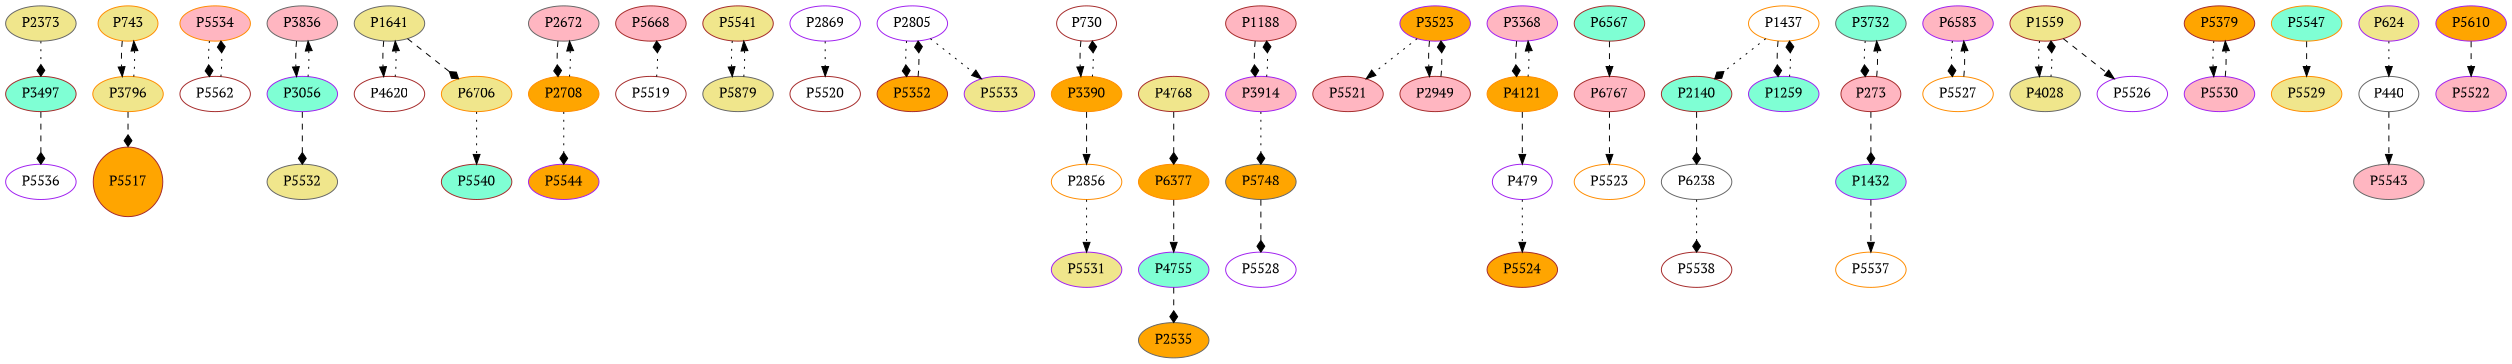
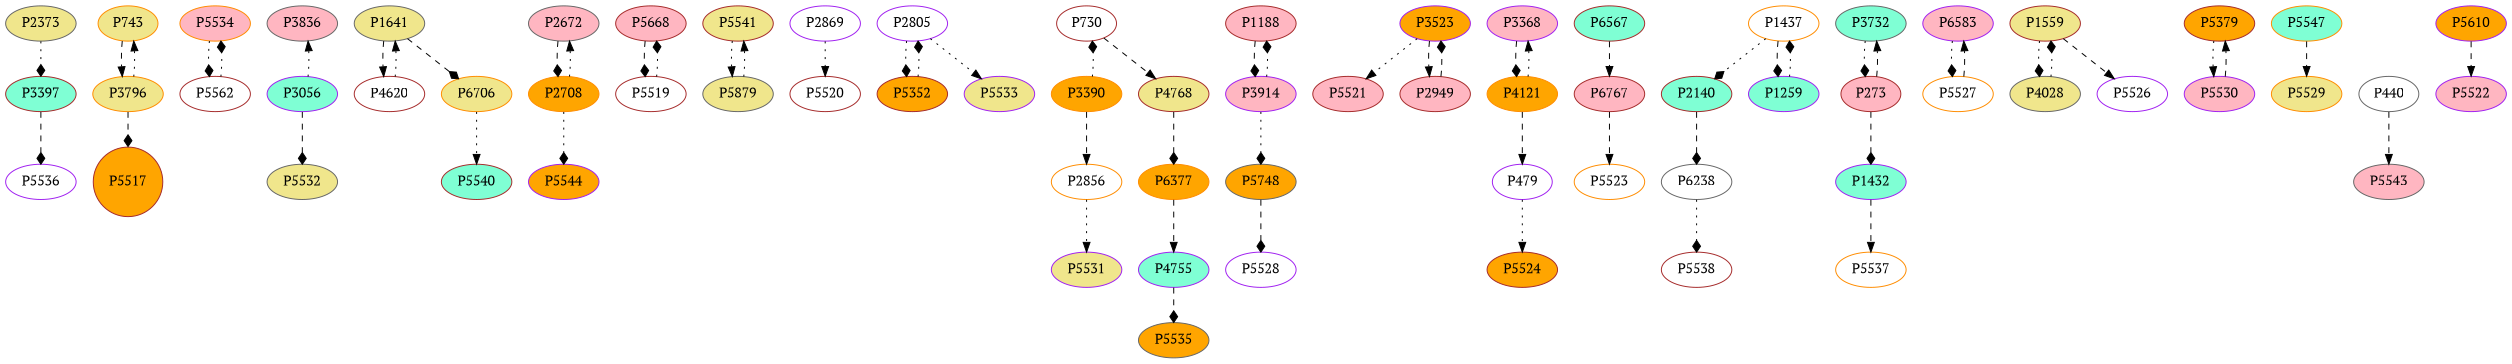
(2389, 24) -> none
none -> (644, 53)
(296, 54) -> none
(1080, 54) -> (1126, 55)
(2039, 54) -> (2039, 54)
(919, 65) -> (919, 65)
(41, 94) -> (41, 94)
(1174, 340) -> (1174, 340)
